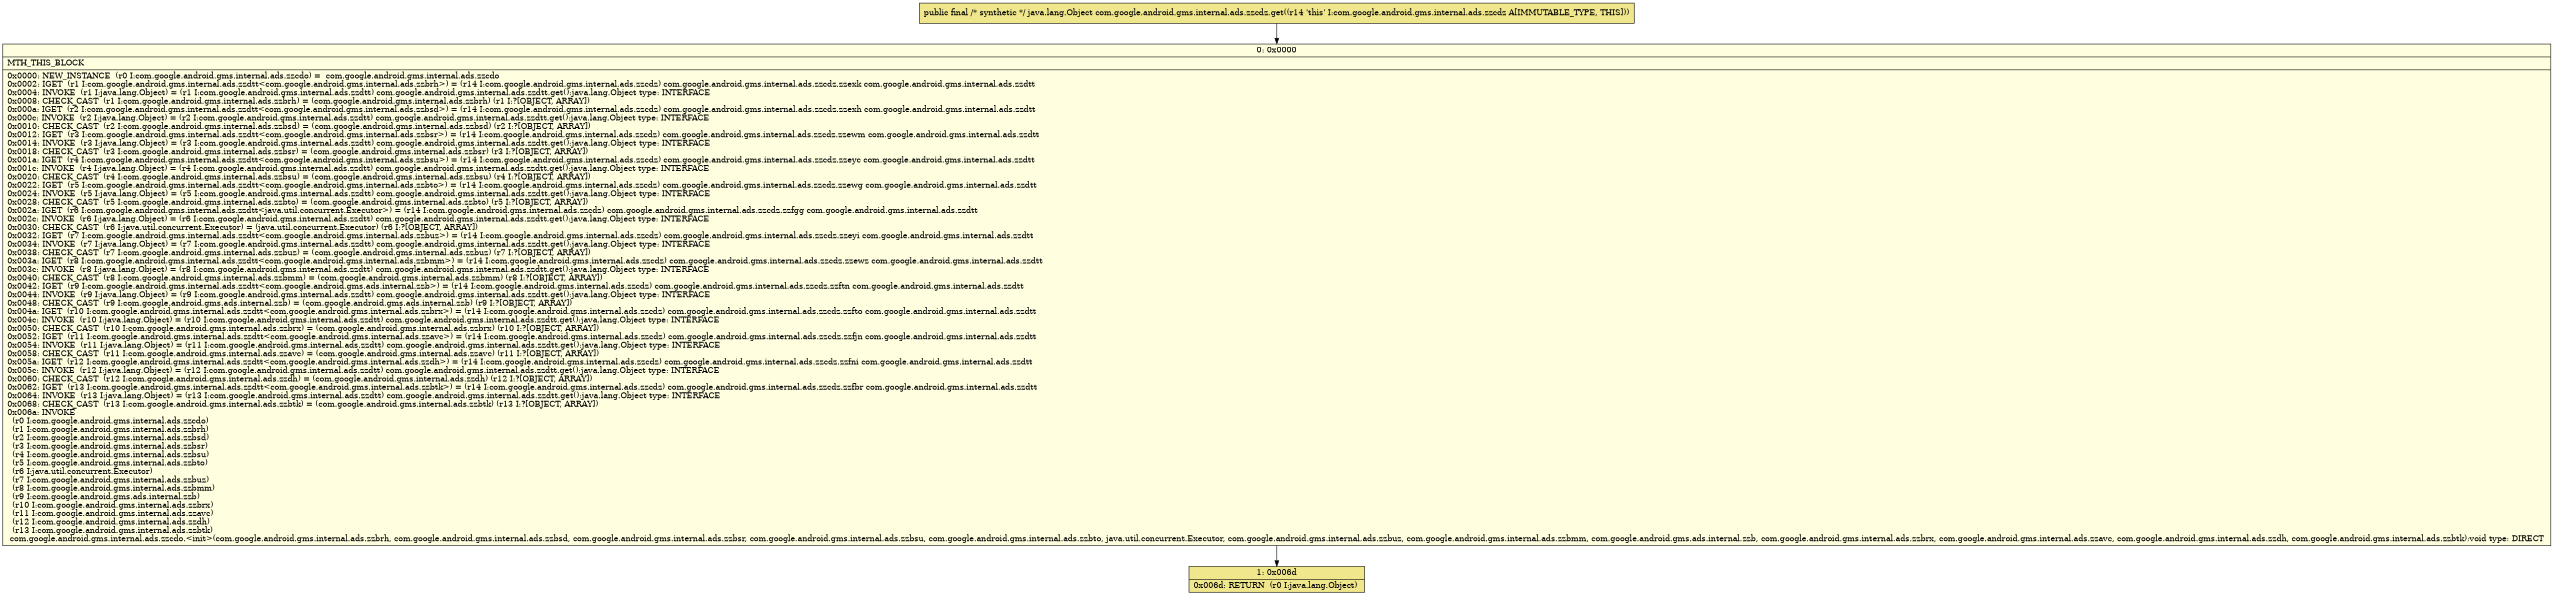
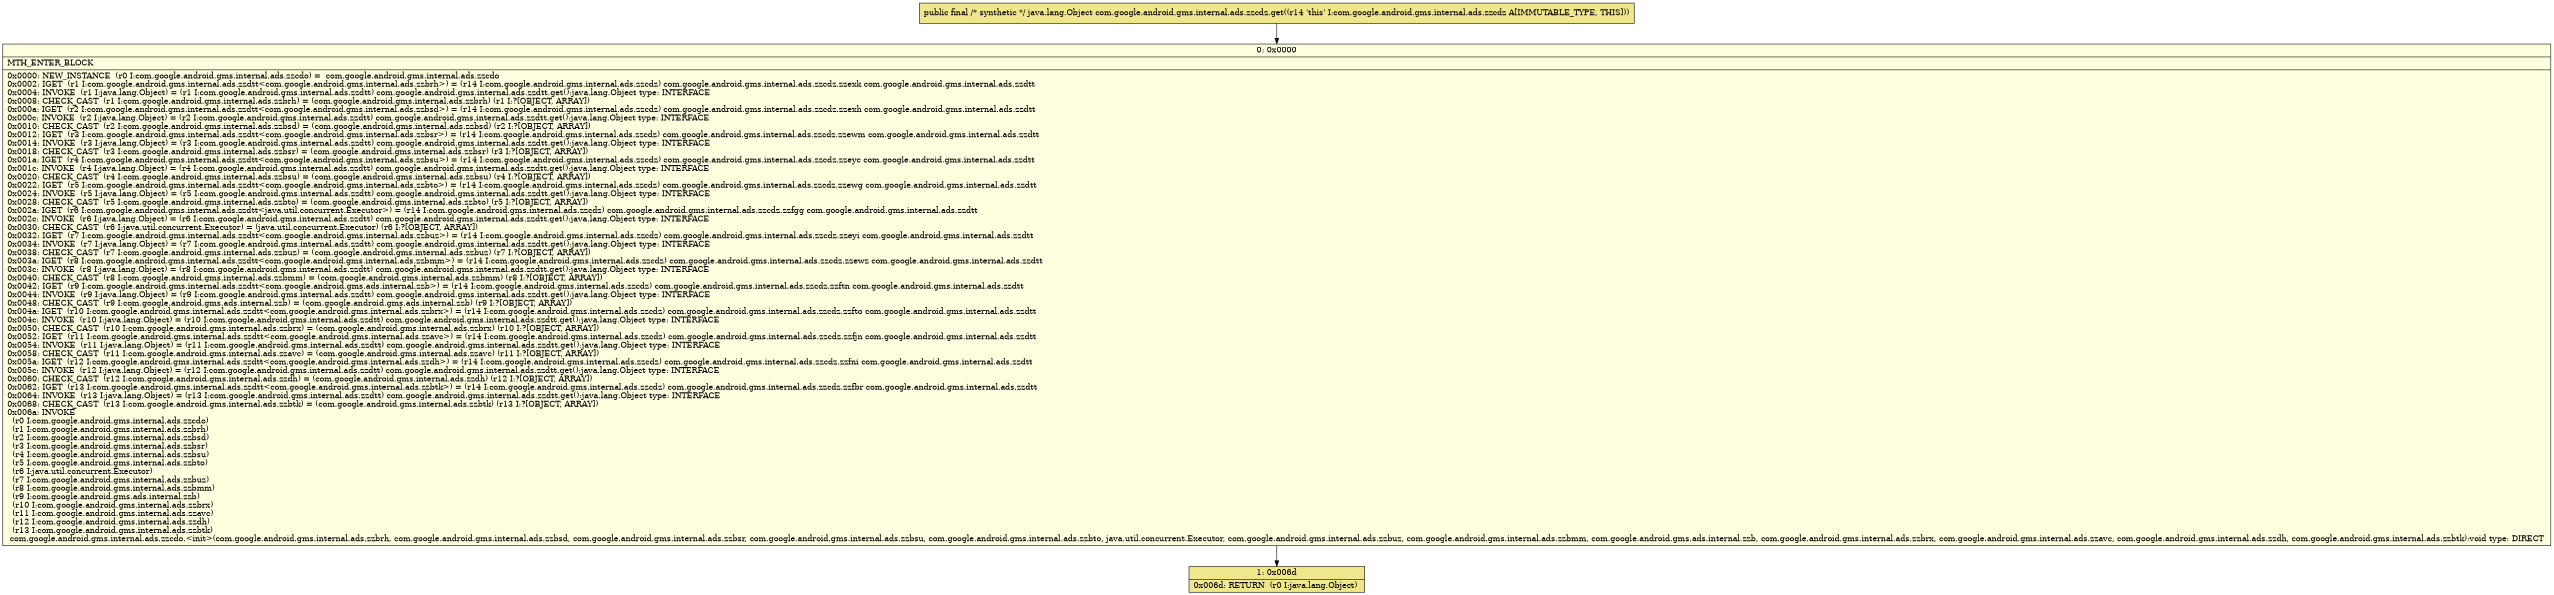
(46, 63) -> (50, 63)
